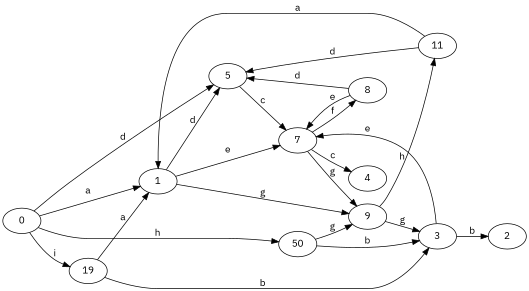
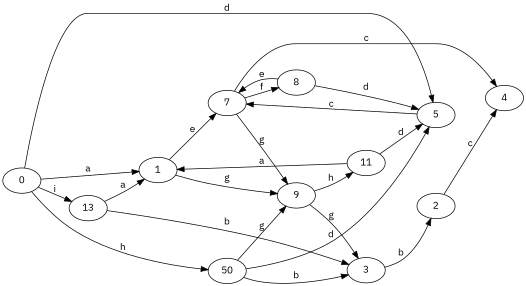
(191, 132) -> (354, 225)
(404, 149) -> none
none -> (468, 155)
(88, 271) -> (88, 208)
